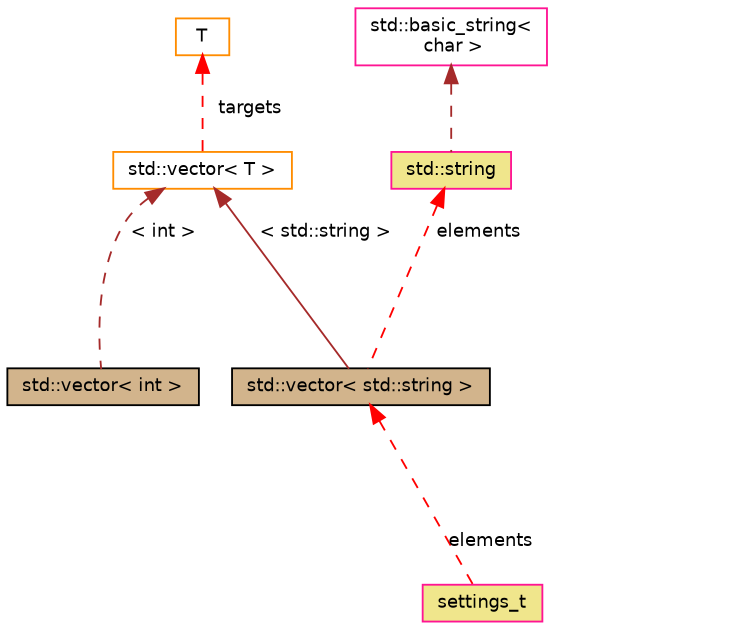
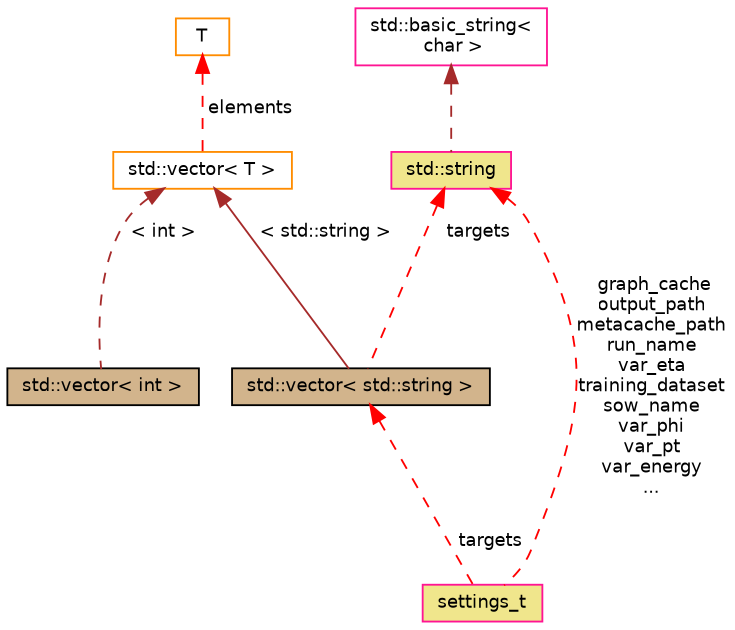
(248, 109) -> (248, 109)
(476, 232) -> (476, 232)
none -> (576, 391)
(488, 541) -> (488, 541)
